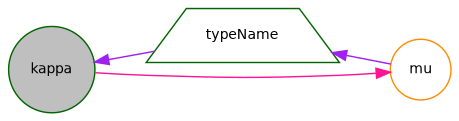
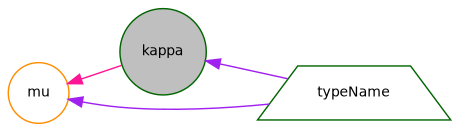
(369, 60) -> (176, 109)
